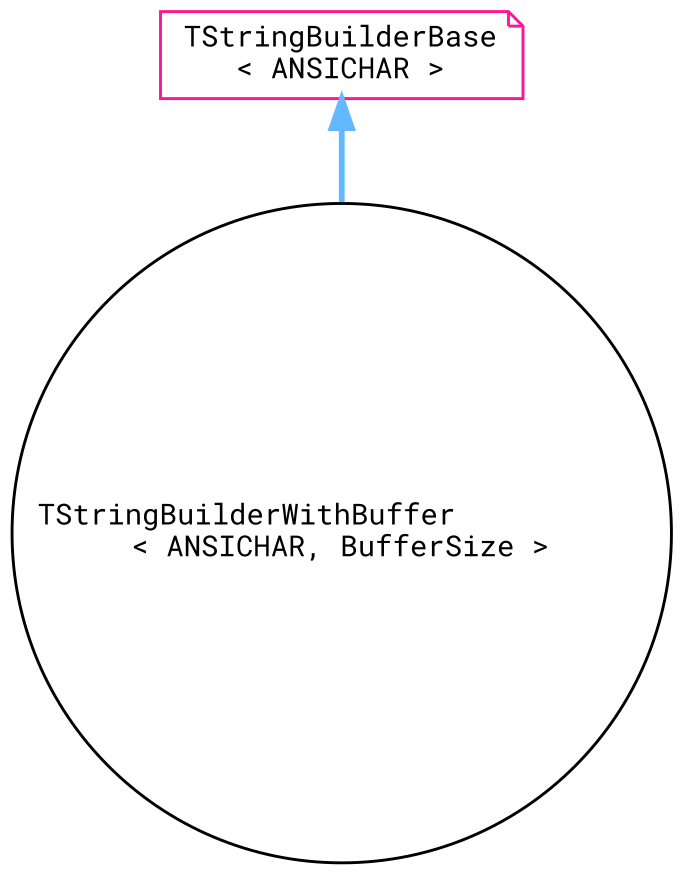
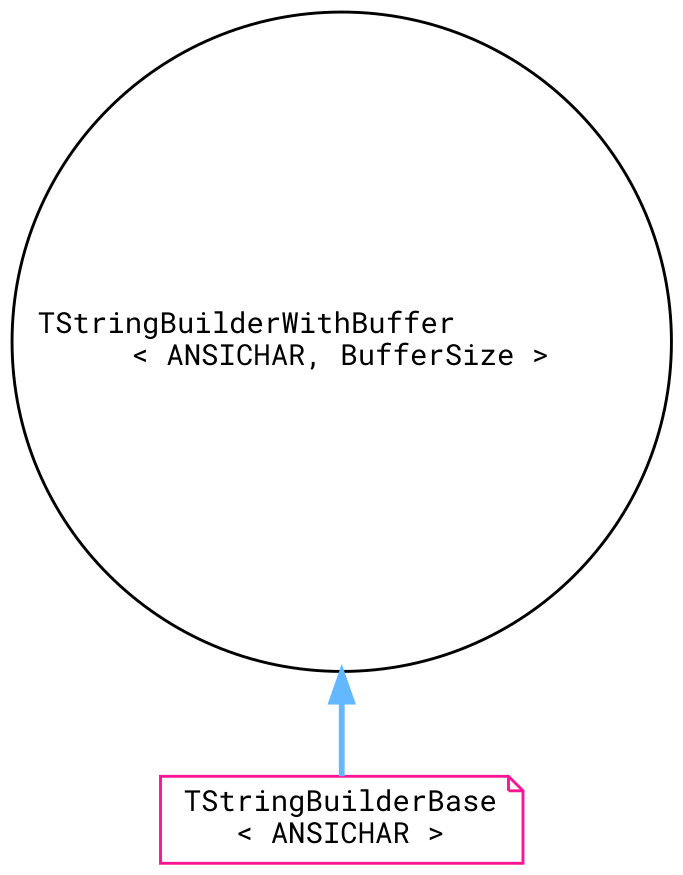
(342, 165) -> (342, 739)
